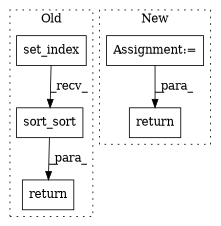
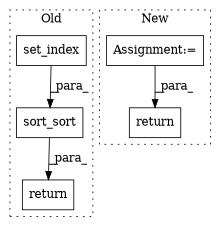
(69, 87) -> (69, 87)
